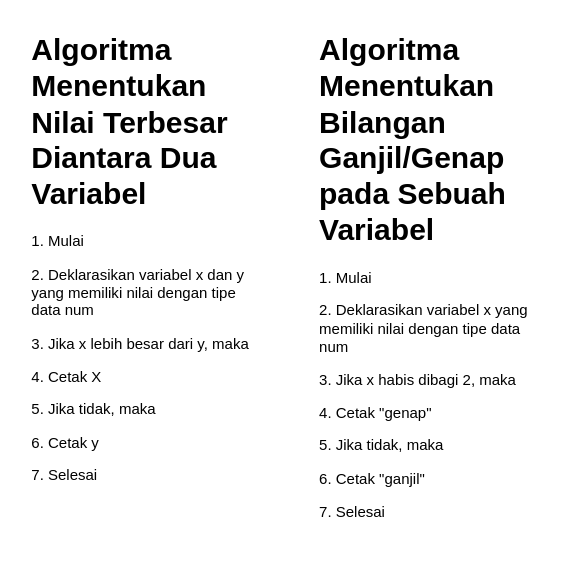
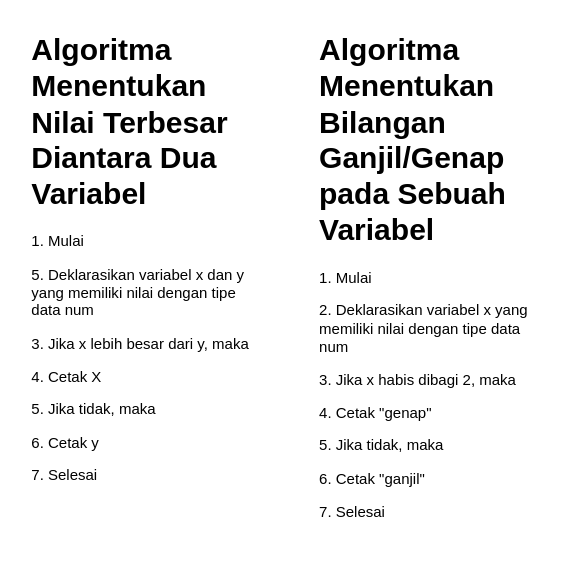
(146, 121) -> (146, 121)
